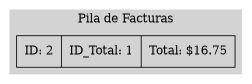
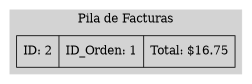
(101, 51) -> (101, 51)
